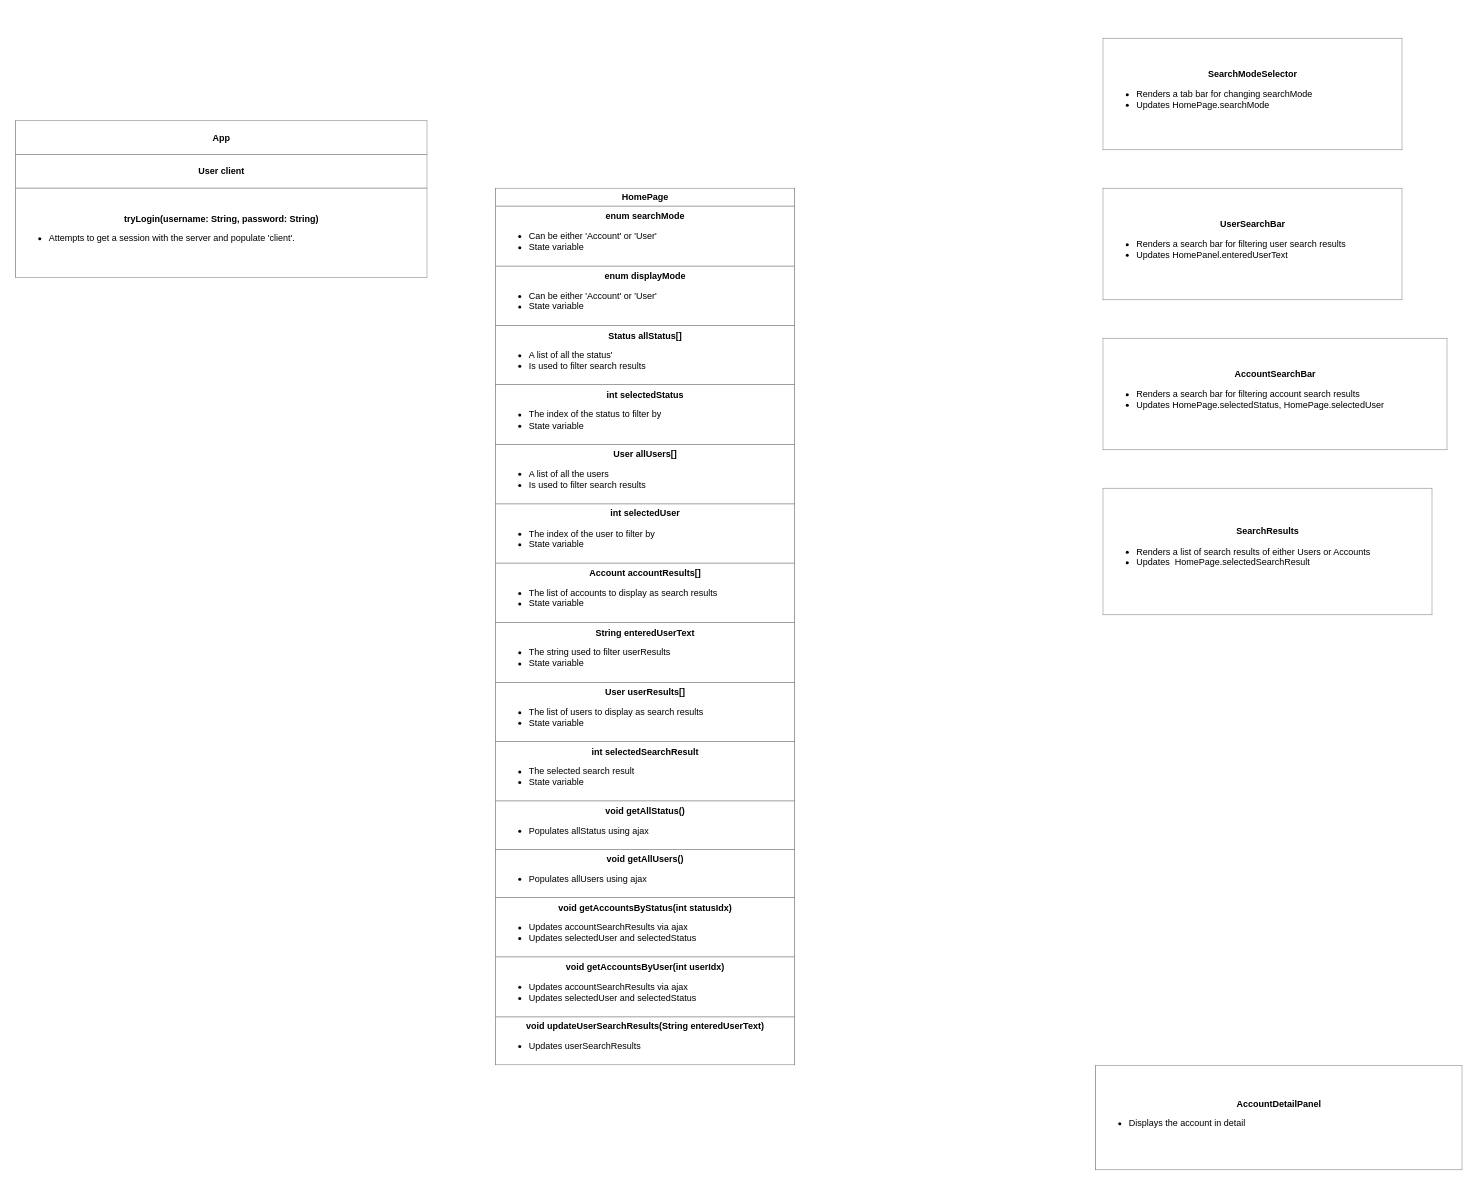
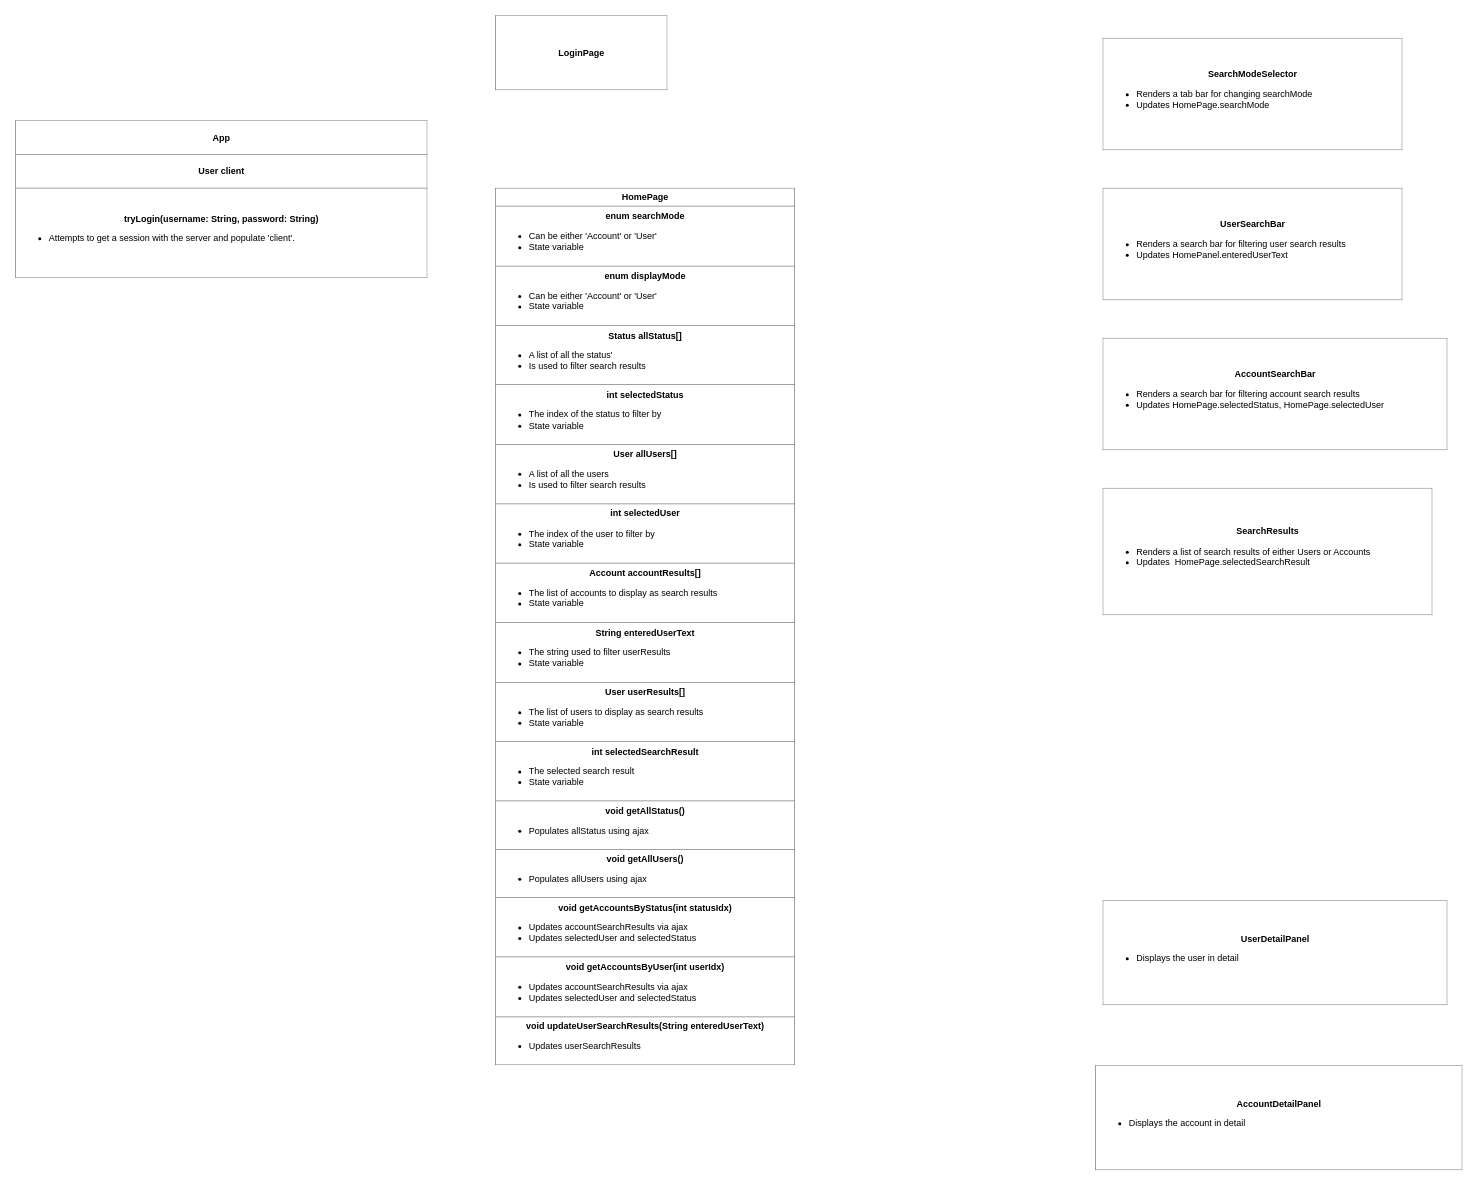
none -> (582, 53)
none -> (1275, 953)
